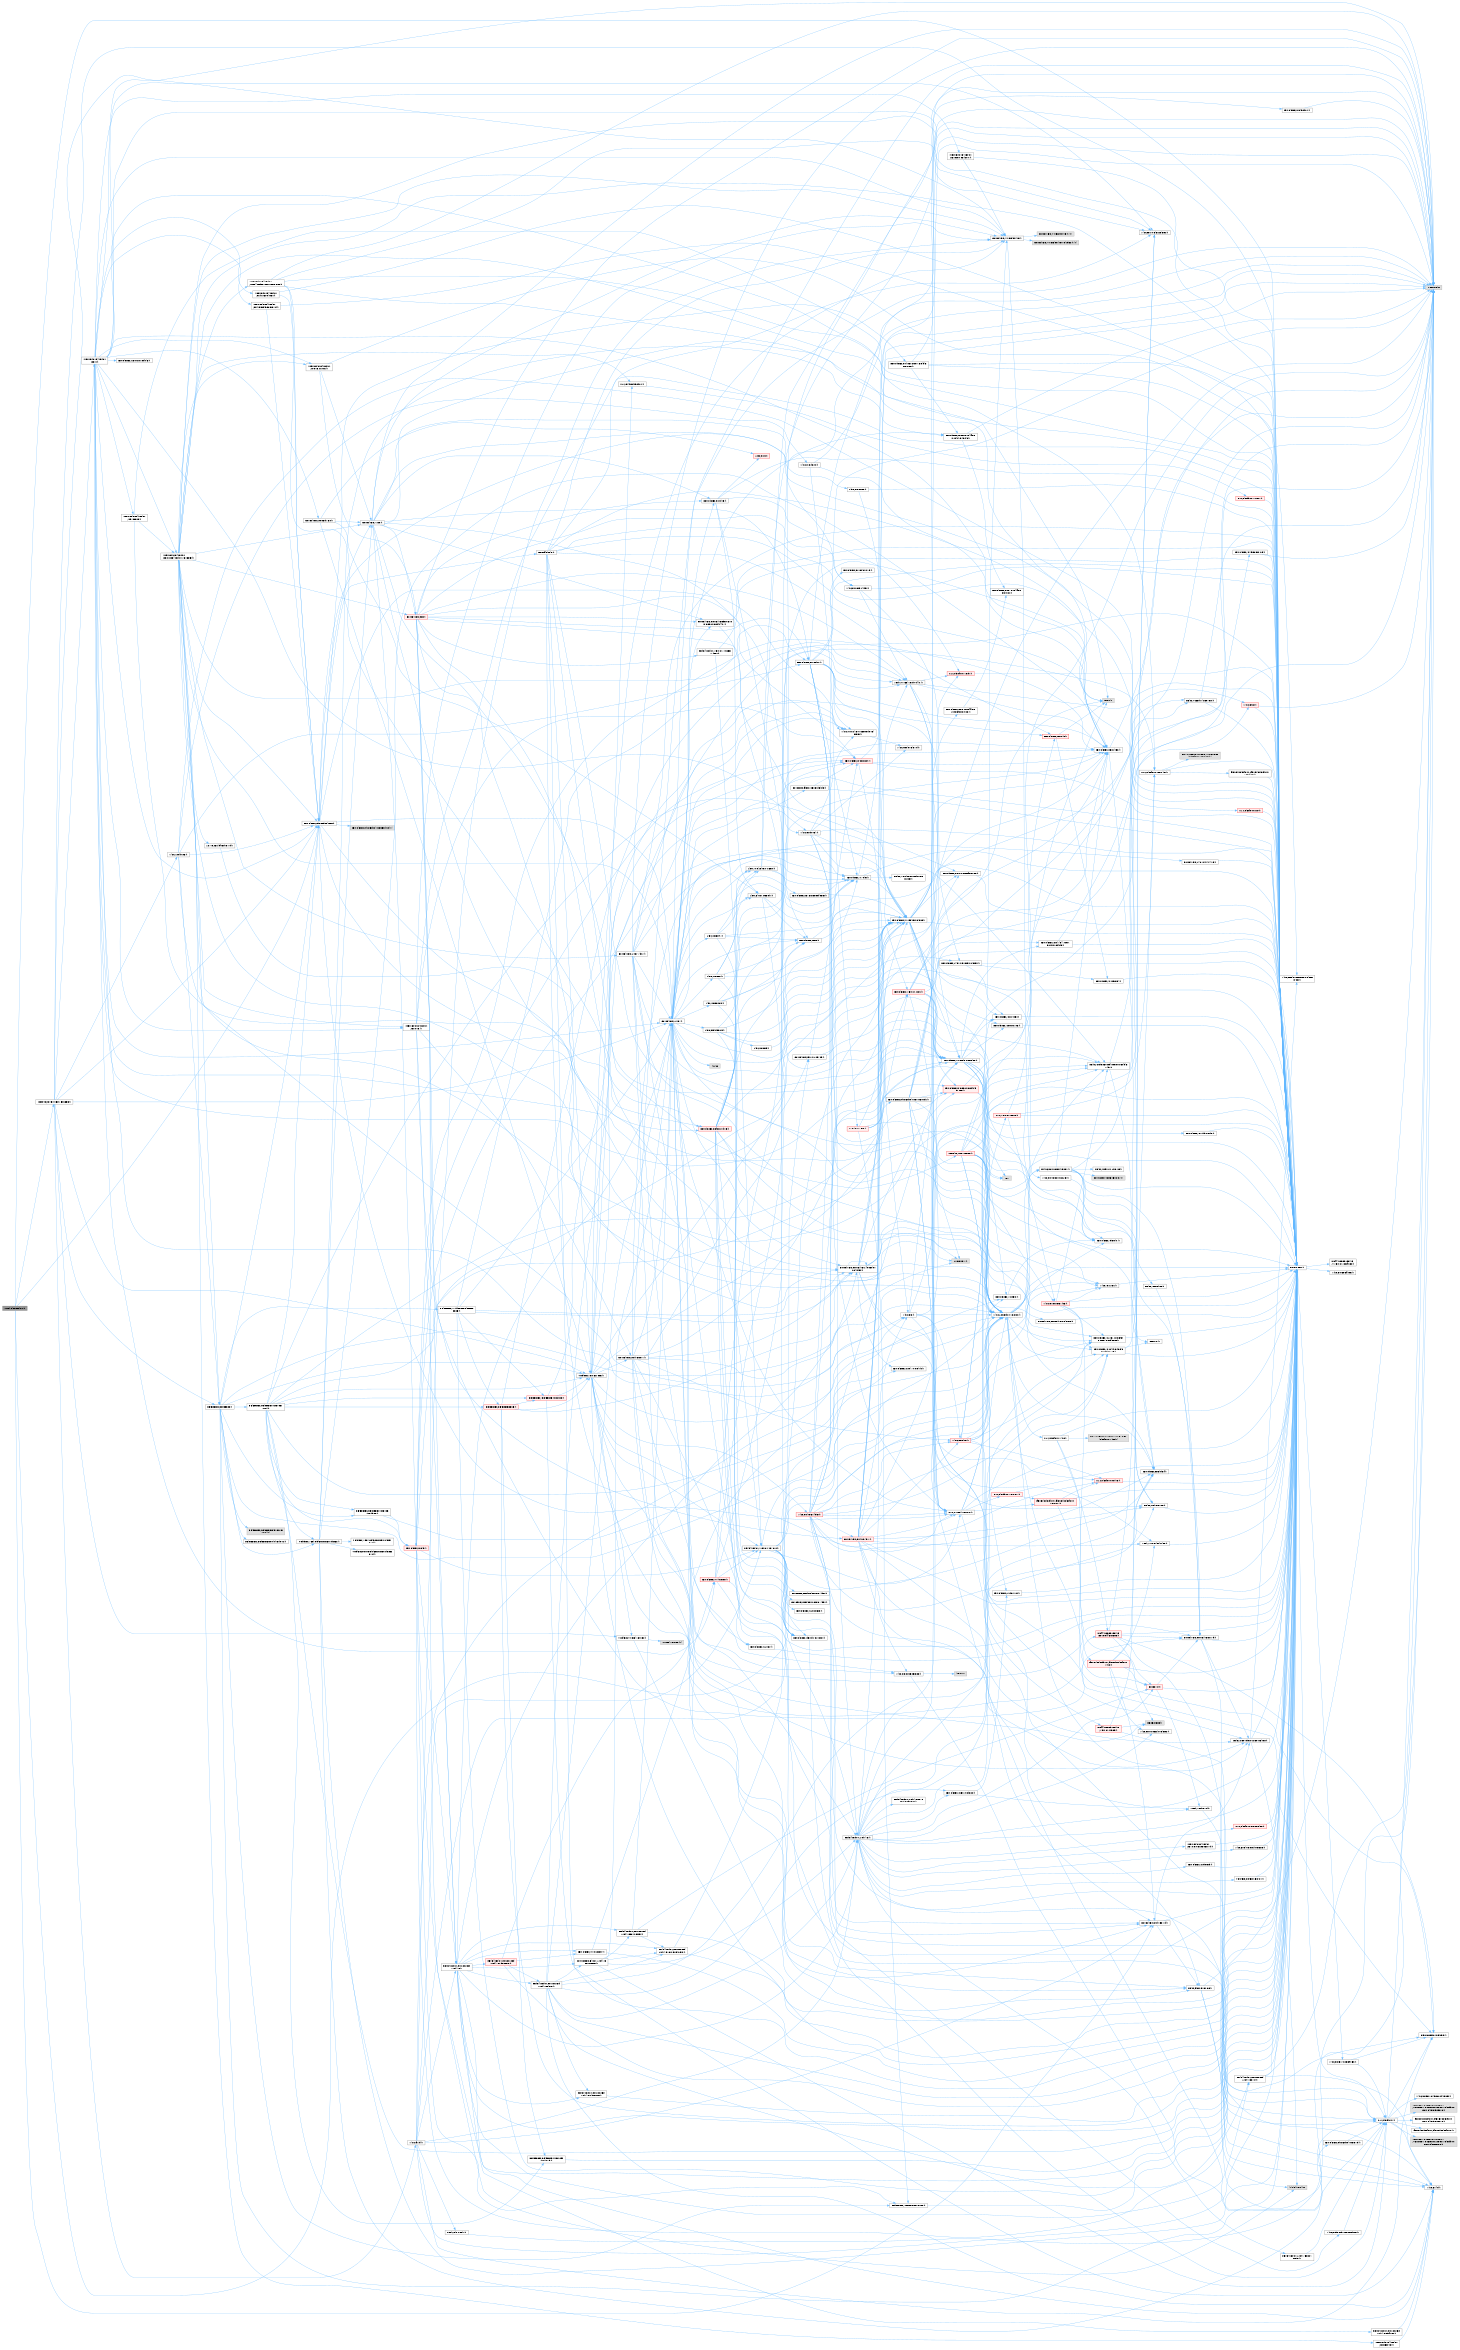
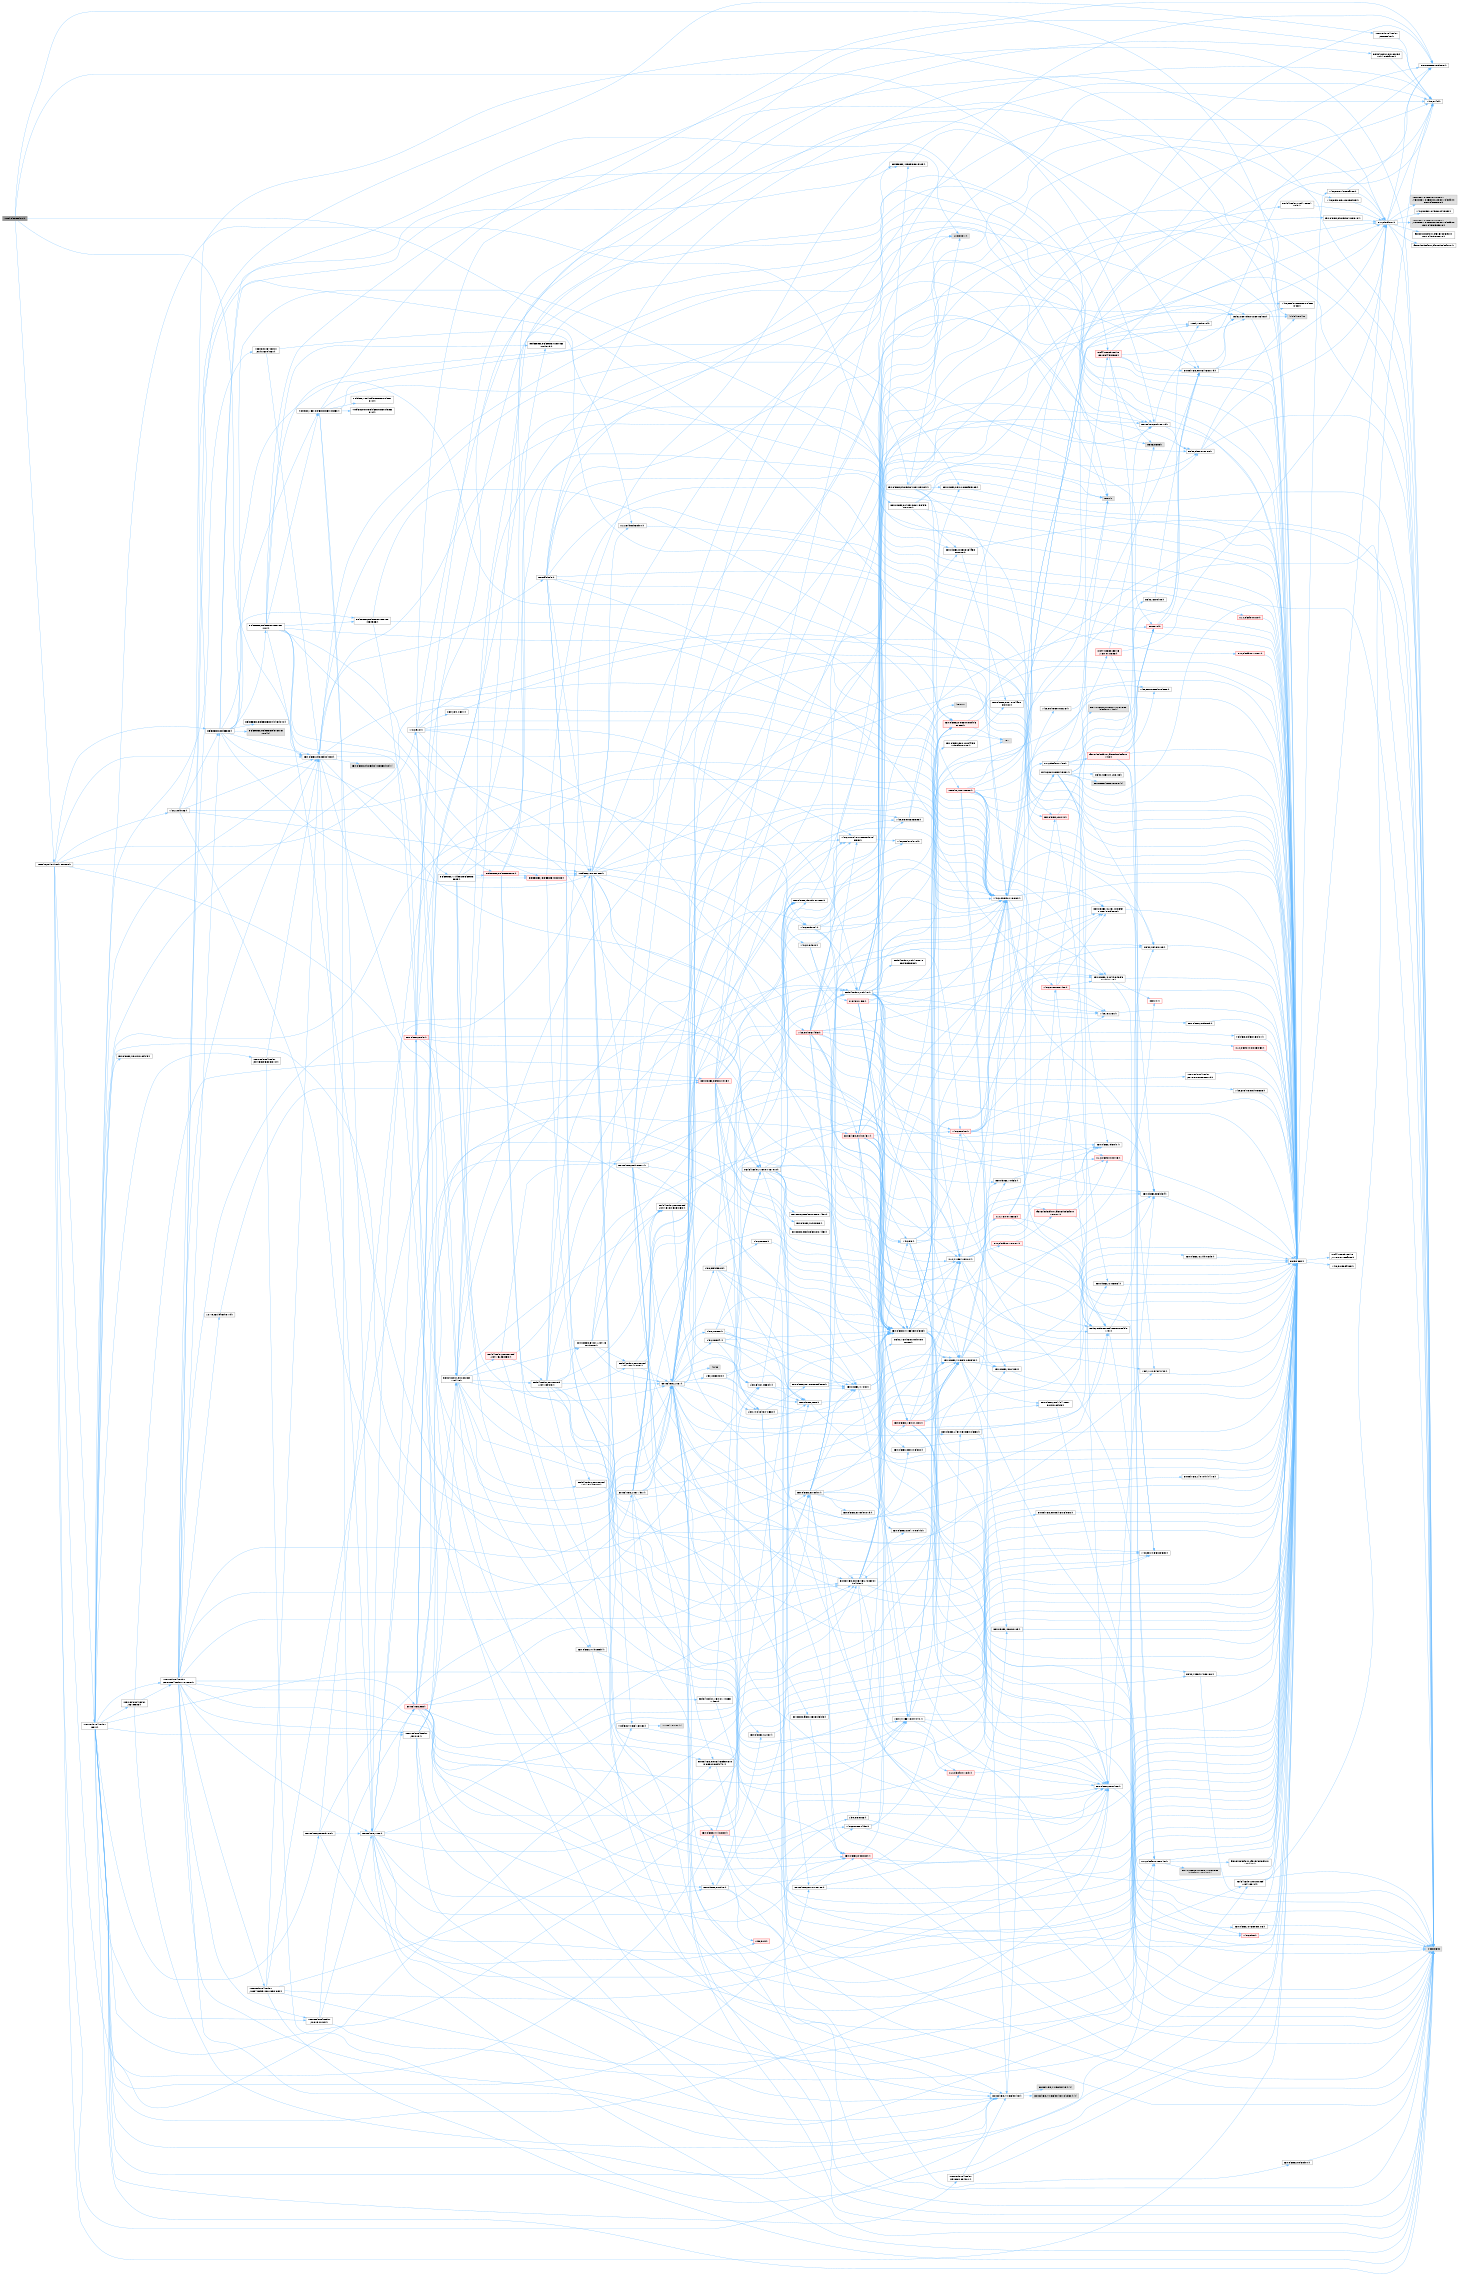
(961, 437) -> (961, 551)
(611, 1263) -> (655, 520)
(1155, 1341) -> (1155, 1001)
(928, 1432) -> none
(1007, 1593) -> none
